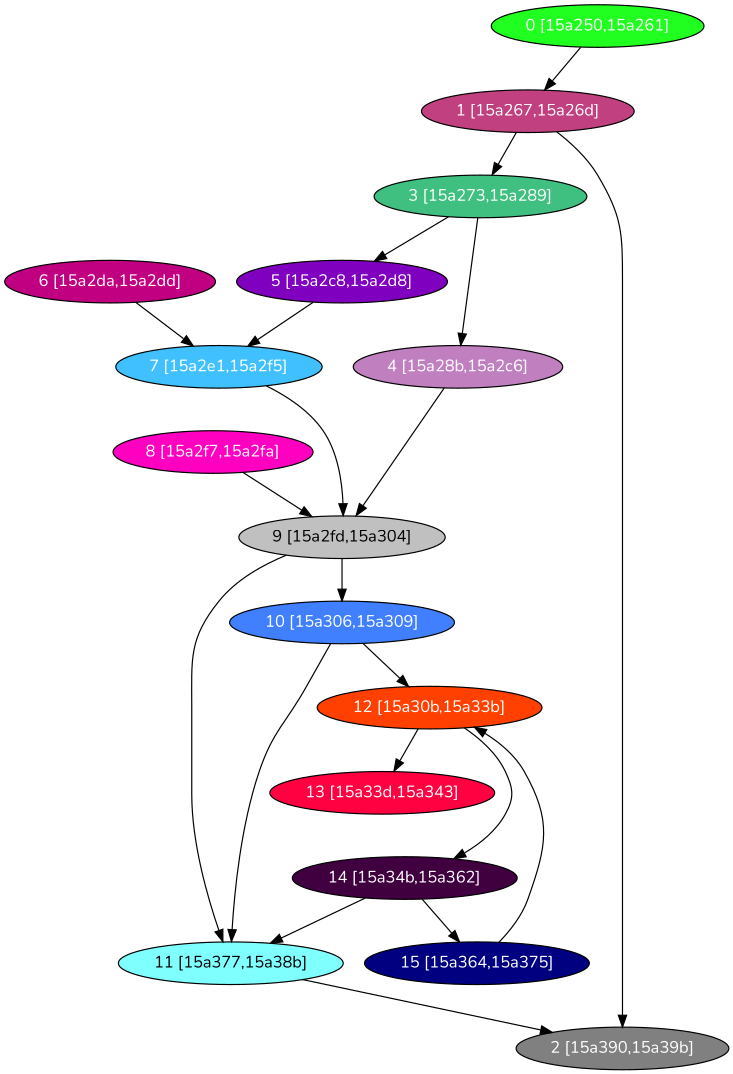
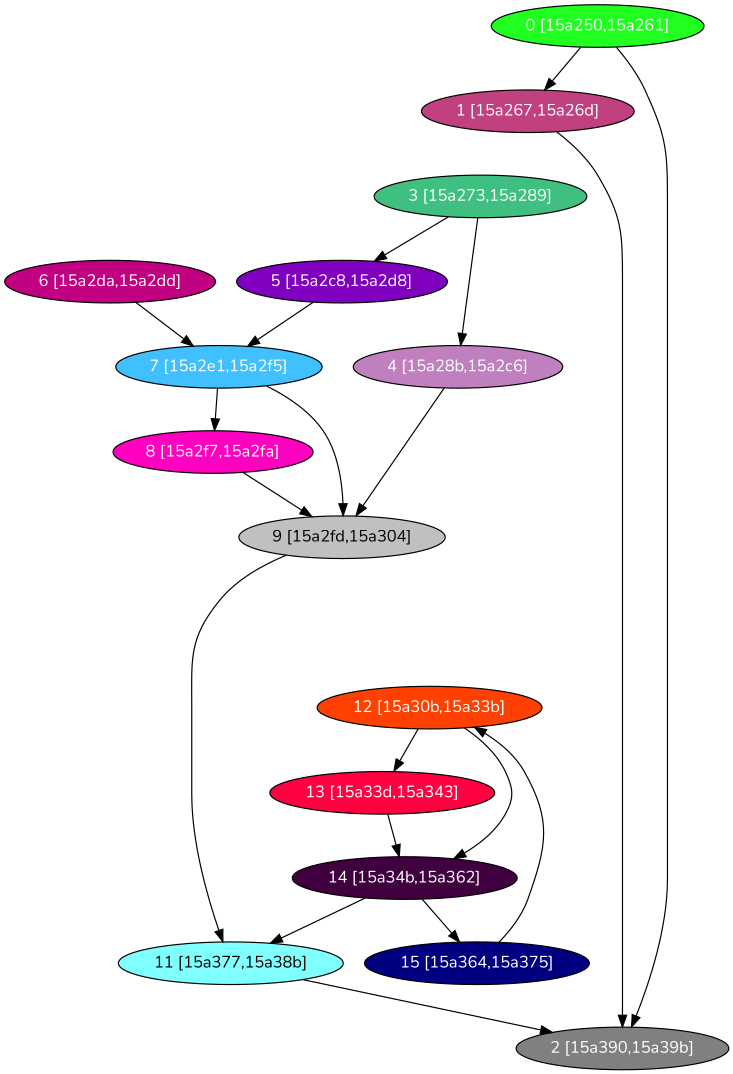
(507, 148) -> none
none -> (216, 404)
none -> (667, 527)
(342, 622) -> none
none -> (392, 830)
